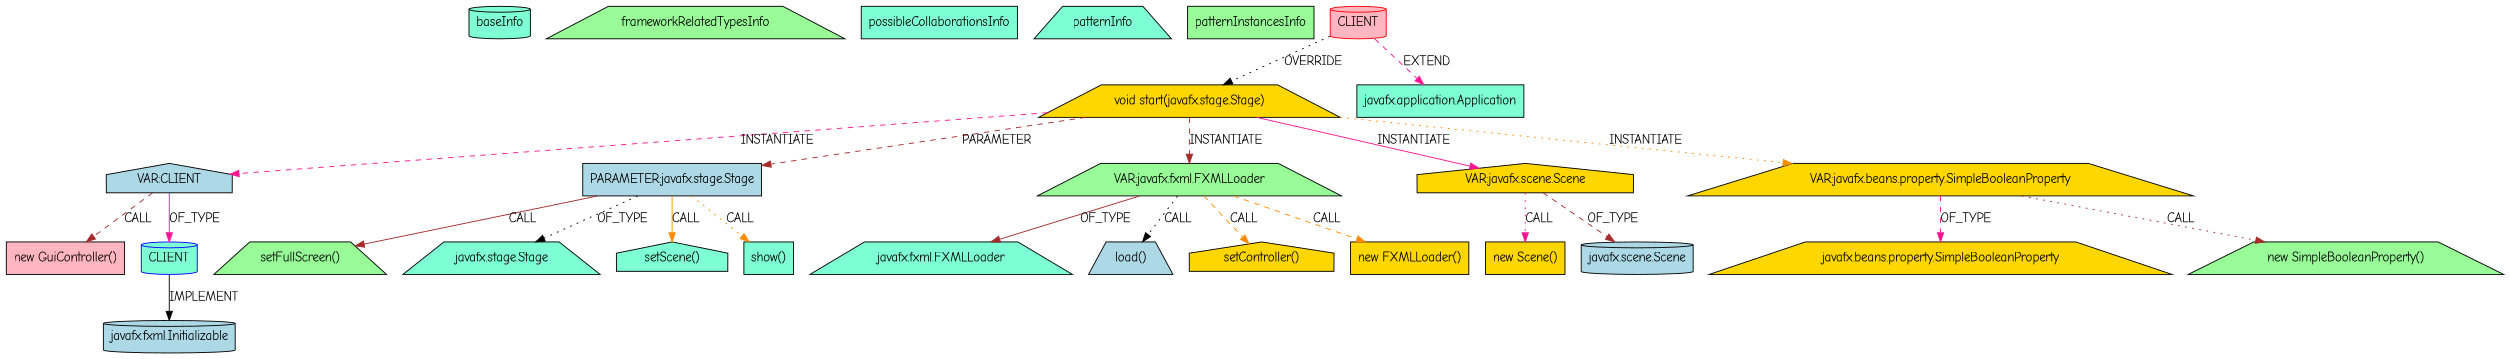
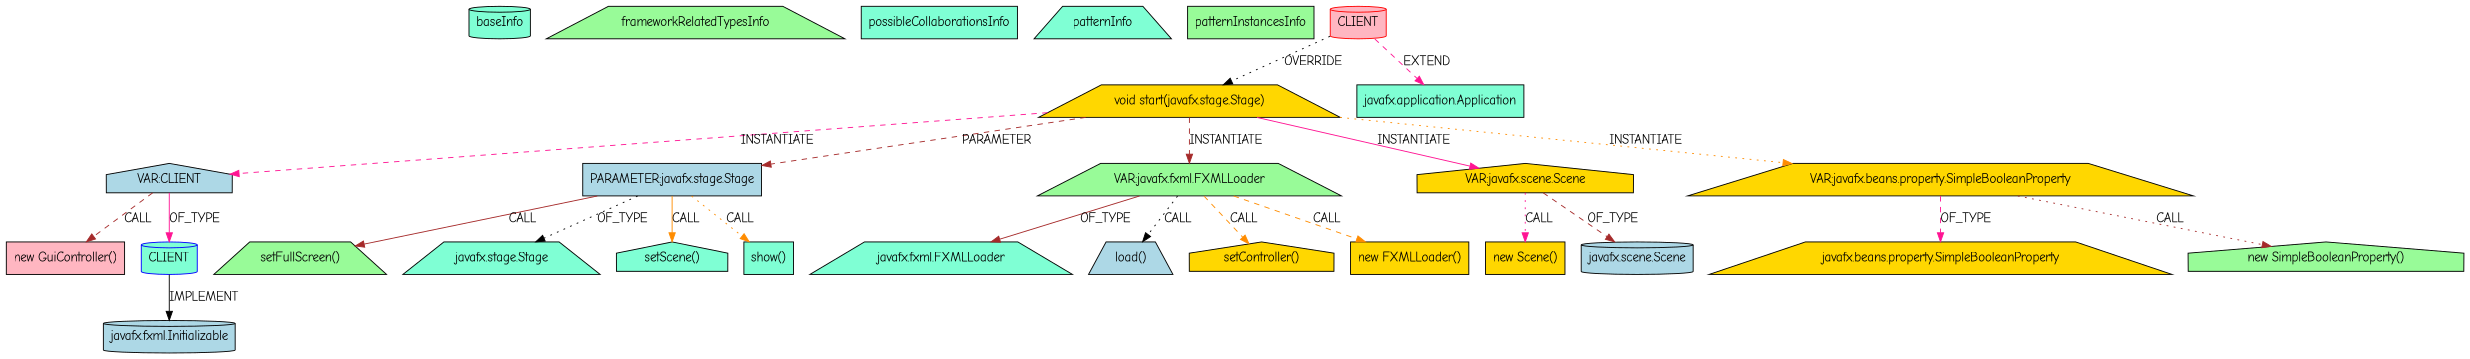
(2346, 258) -> (2326, 258)
